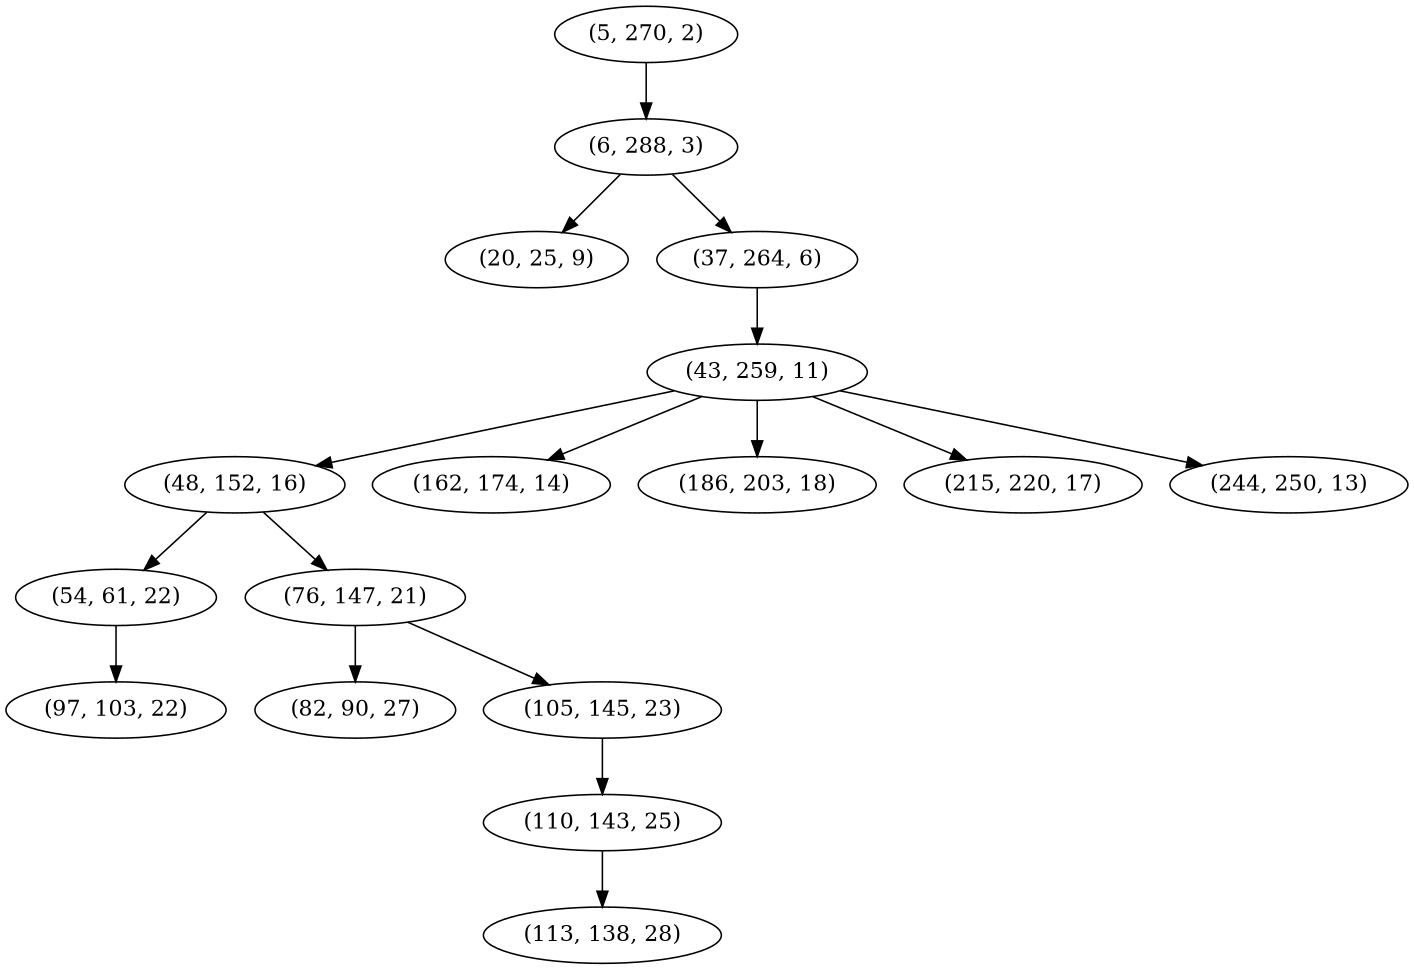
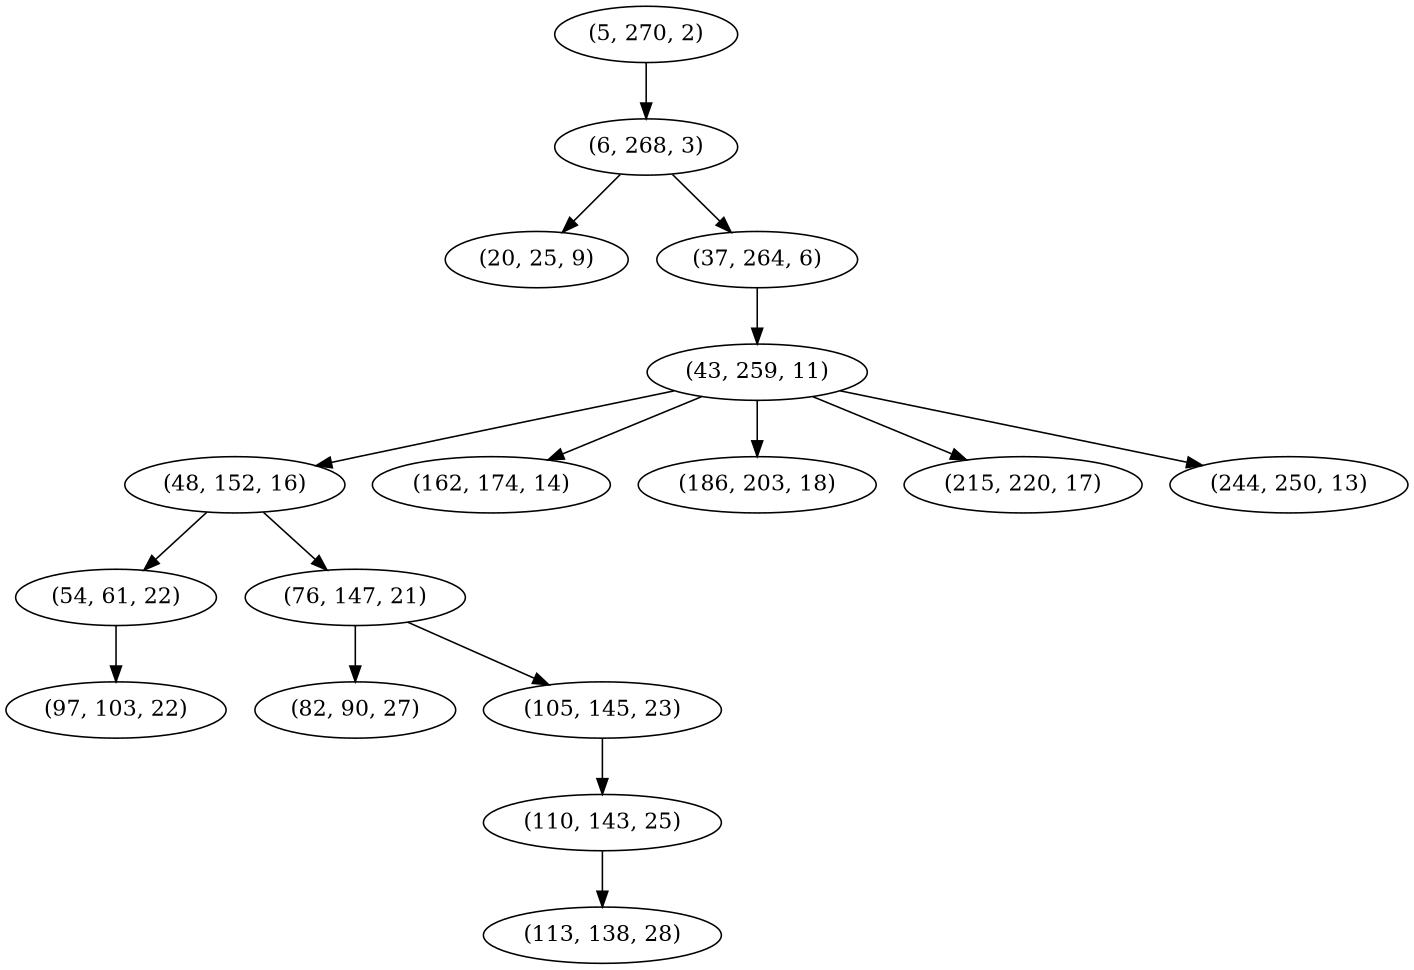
(646, 147) -> (646, 147)
